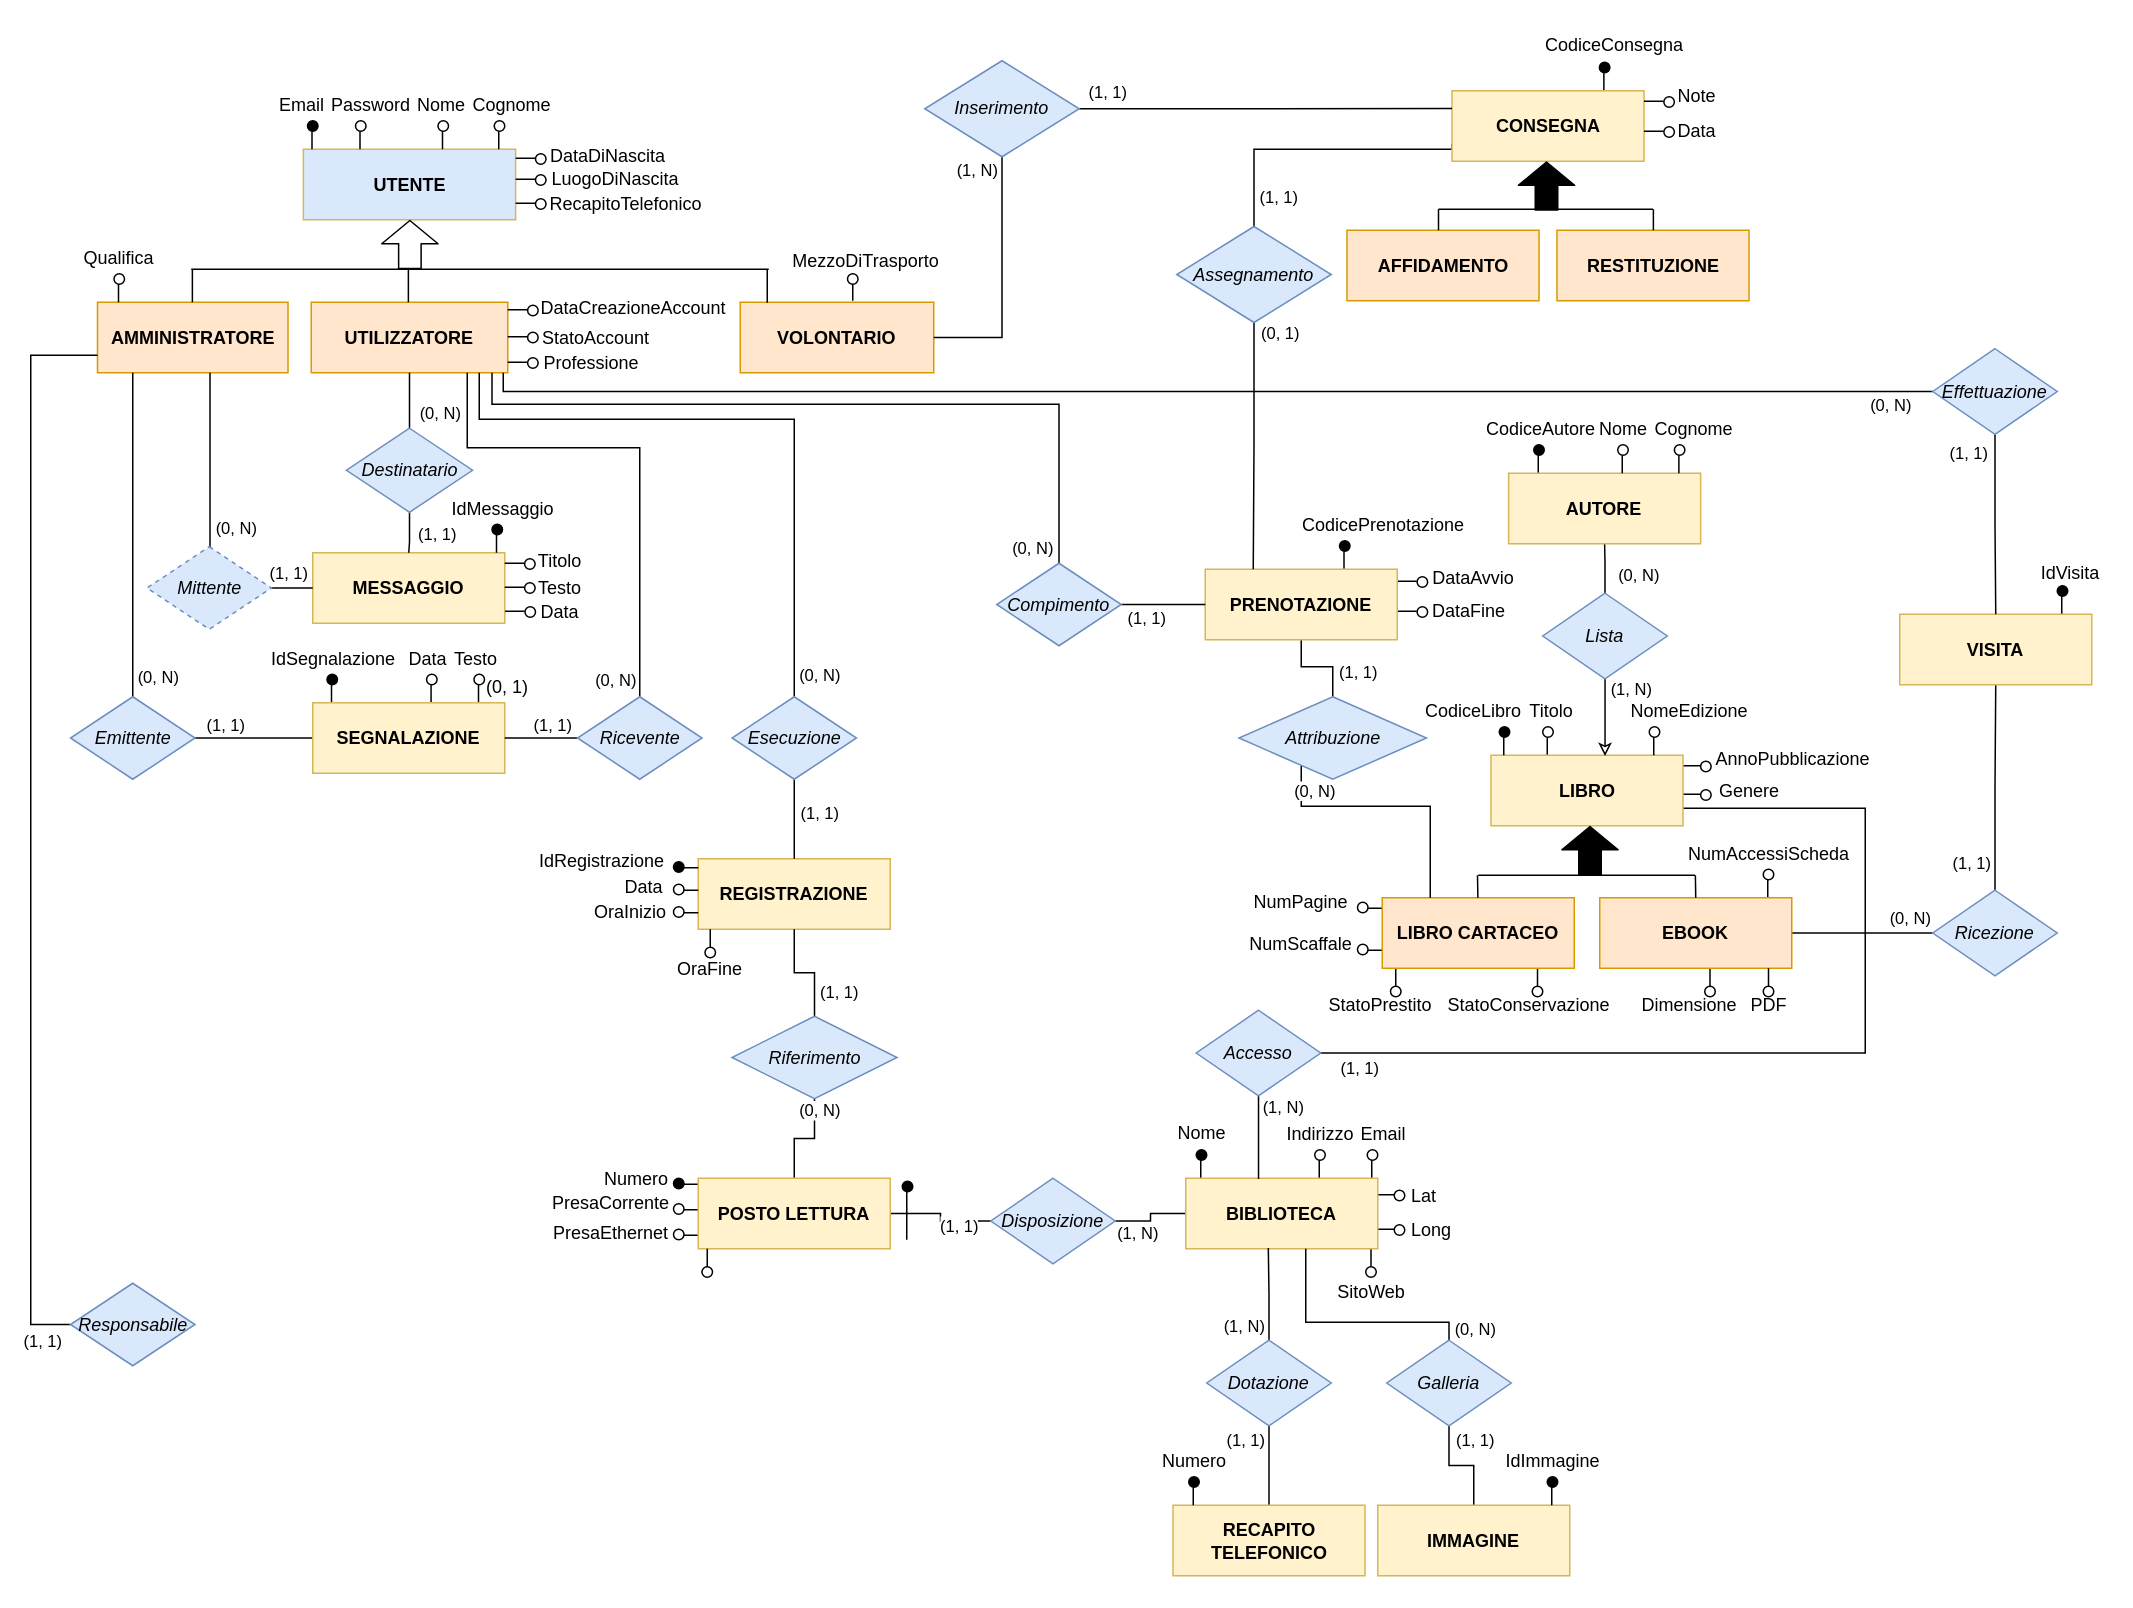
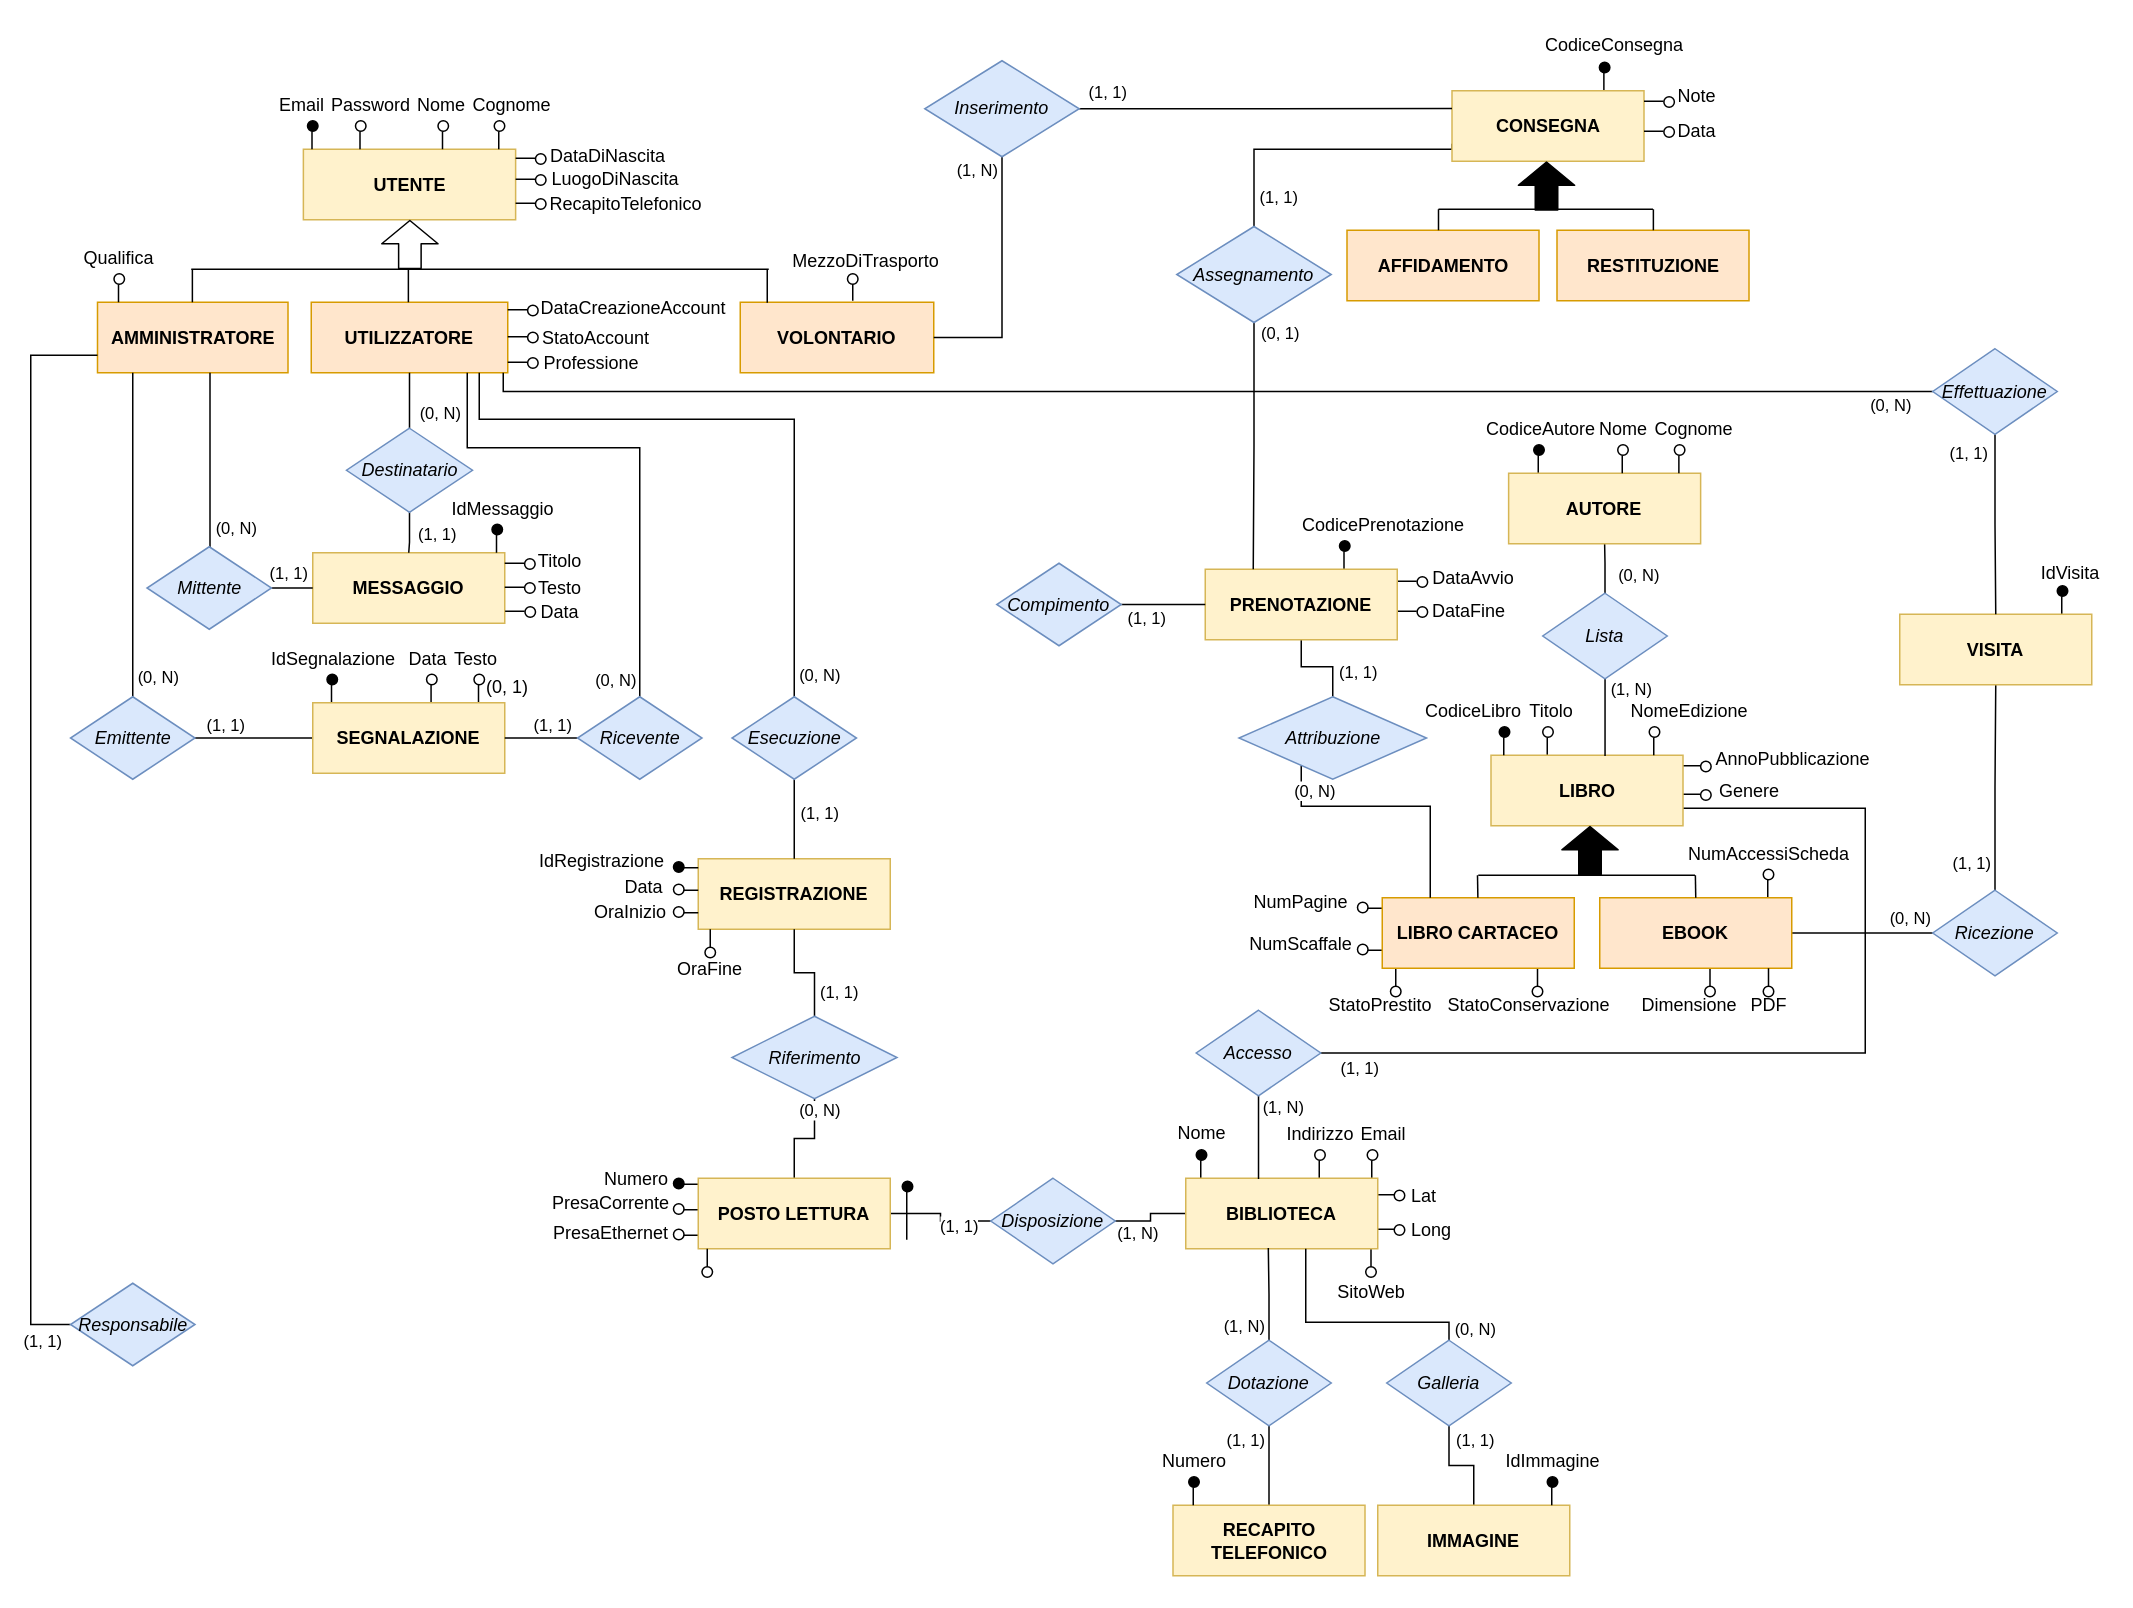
(410, 185) -> (410, 185)
(840, 404) -> none
(209, 588) -> (209, 588)
(1605, 744) -> (1605, 748)
